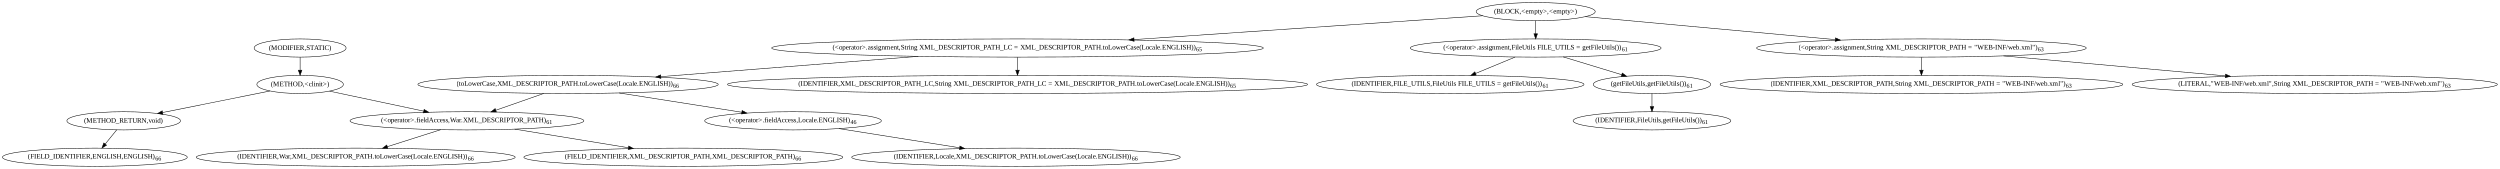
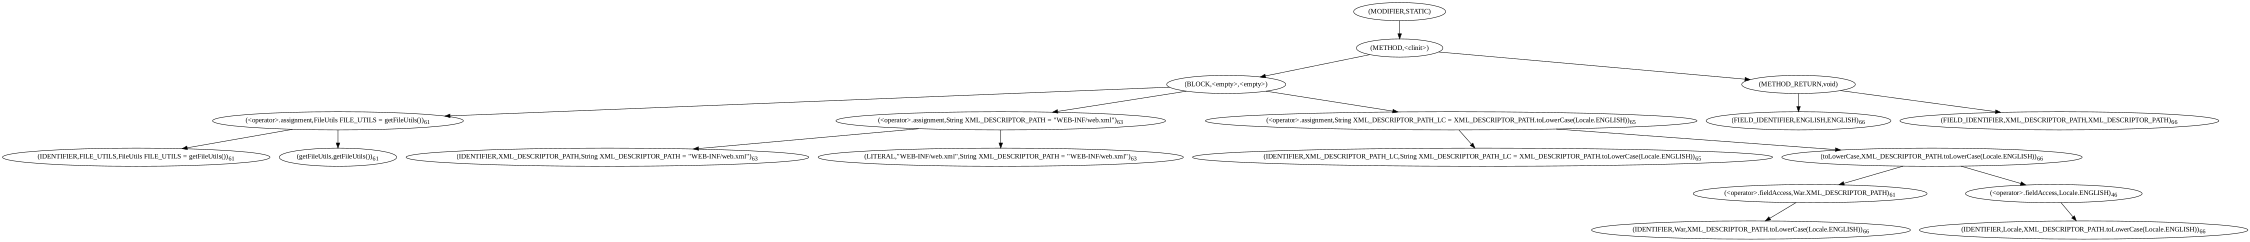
(377, 101) -> (1317, 65)
(1652, 121) -> none
(572, 138) -> (1918, 101)
